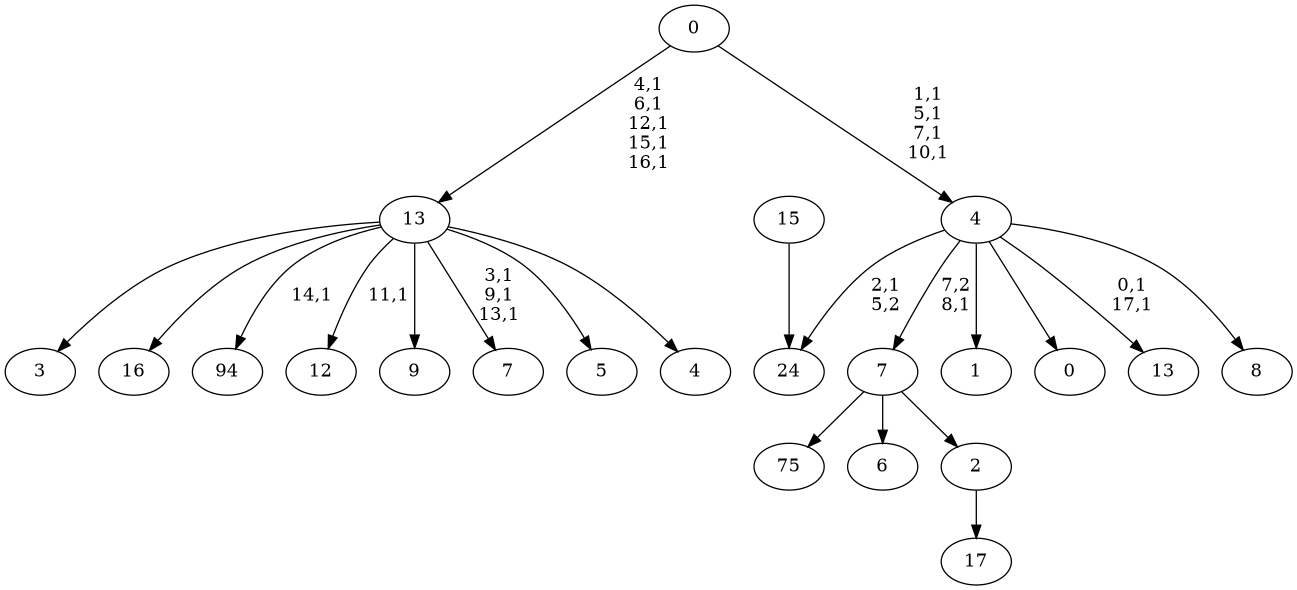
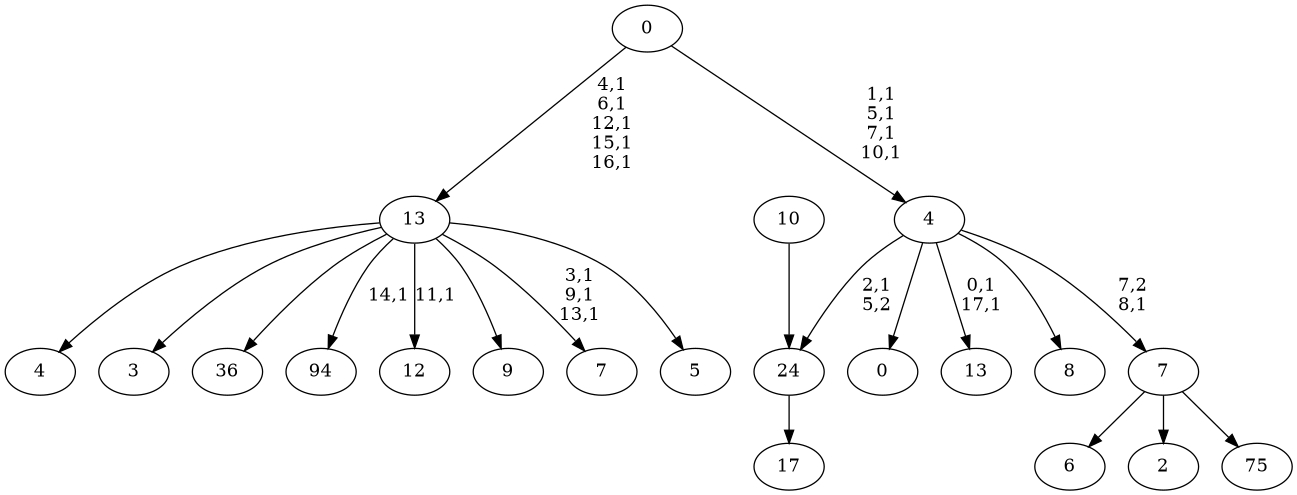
(789, 220) -> (789, 220)
(134, 372) -> (227, 372)
(976, 372) -> none
(976, 508) -> (789, 413)
